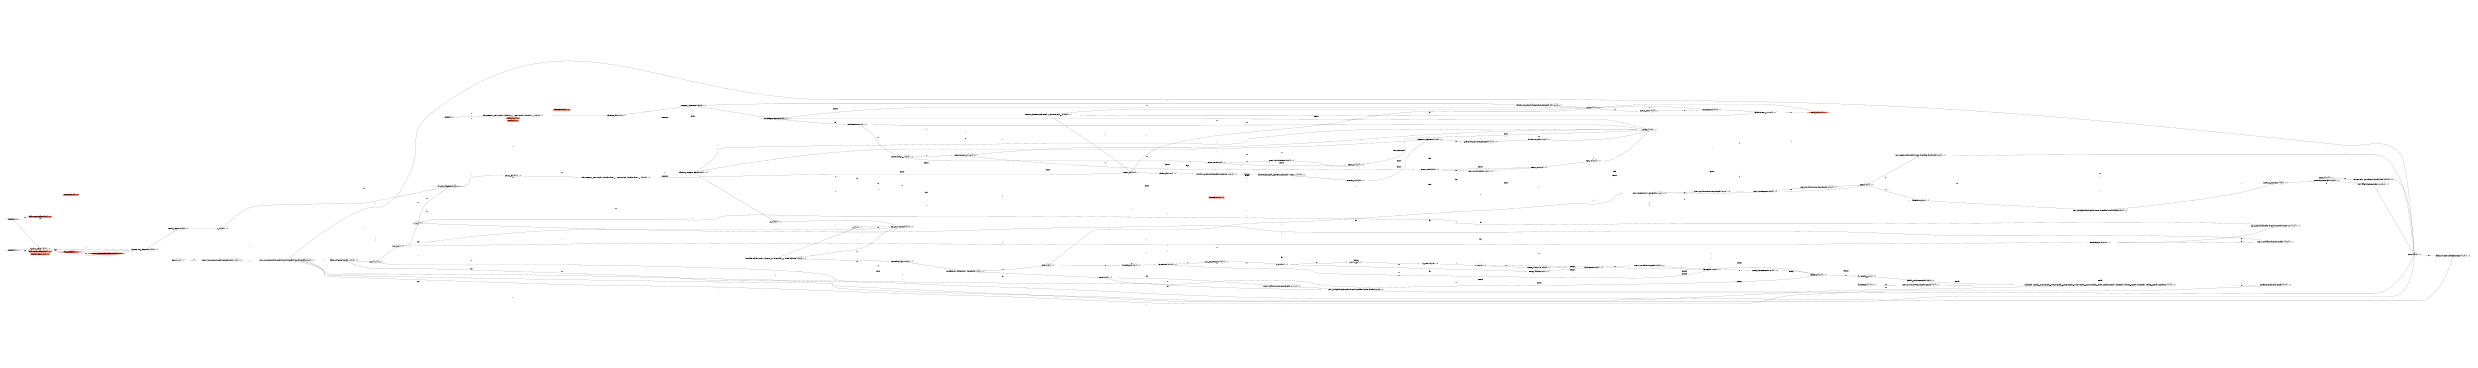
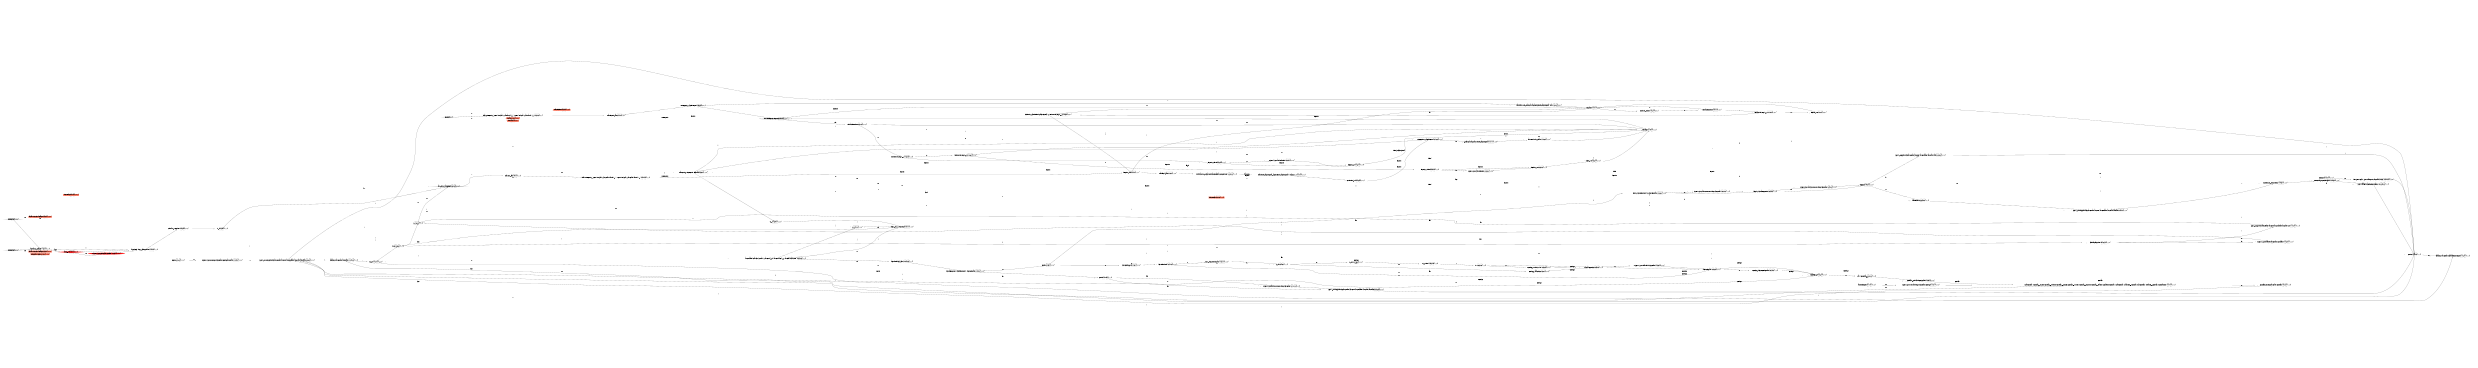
(1818, 113) -> (1818, 113)
